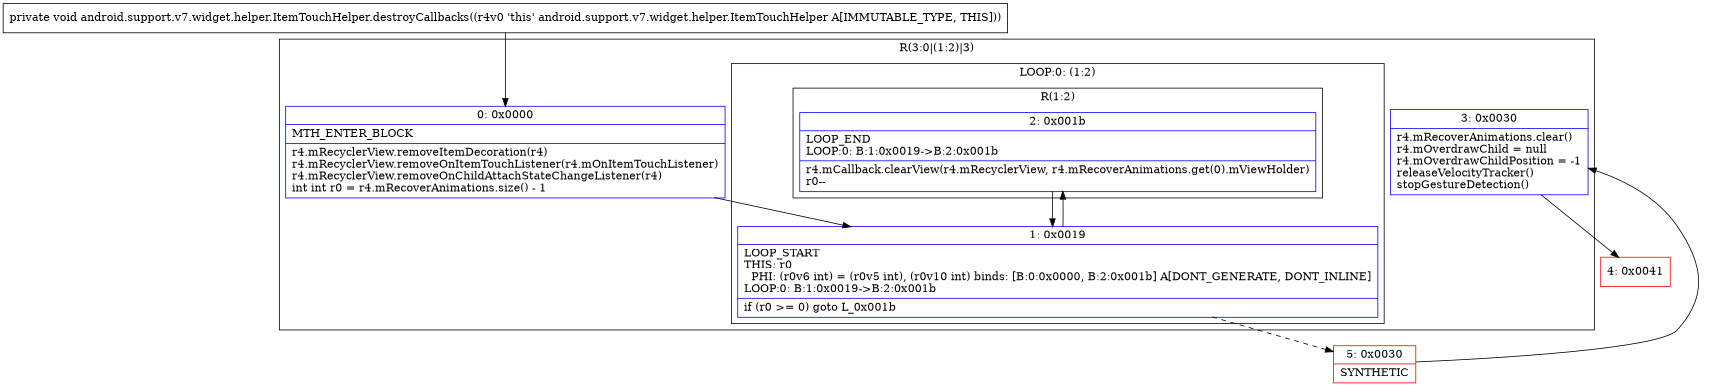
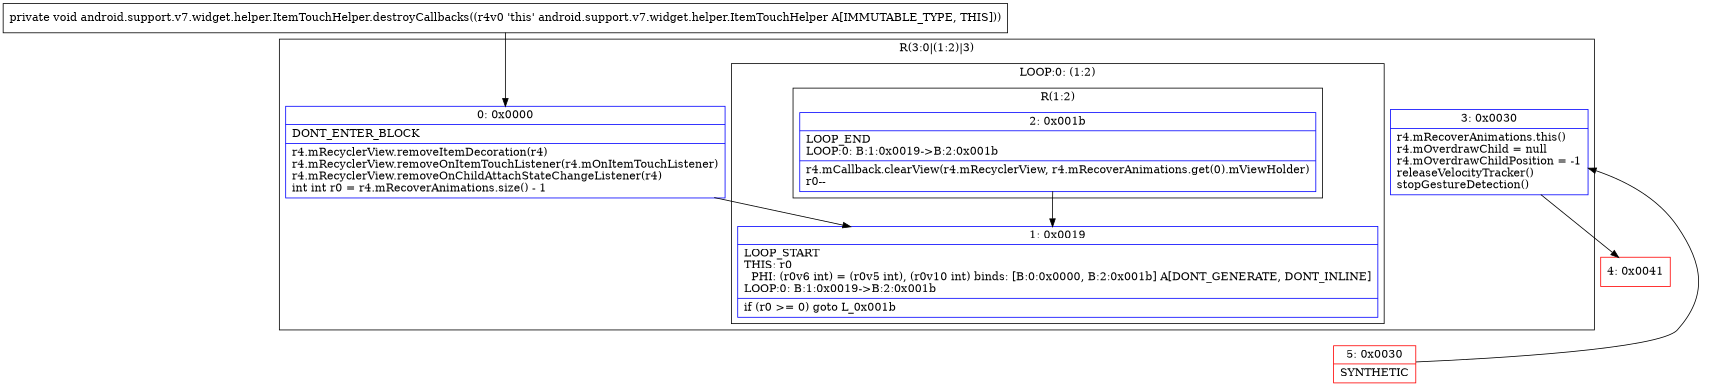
(353, 134) -> (356, 134)
(1485, 138) -> (1481, 138)
(1063, 213) -> none
(1274, 335) -> none
